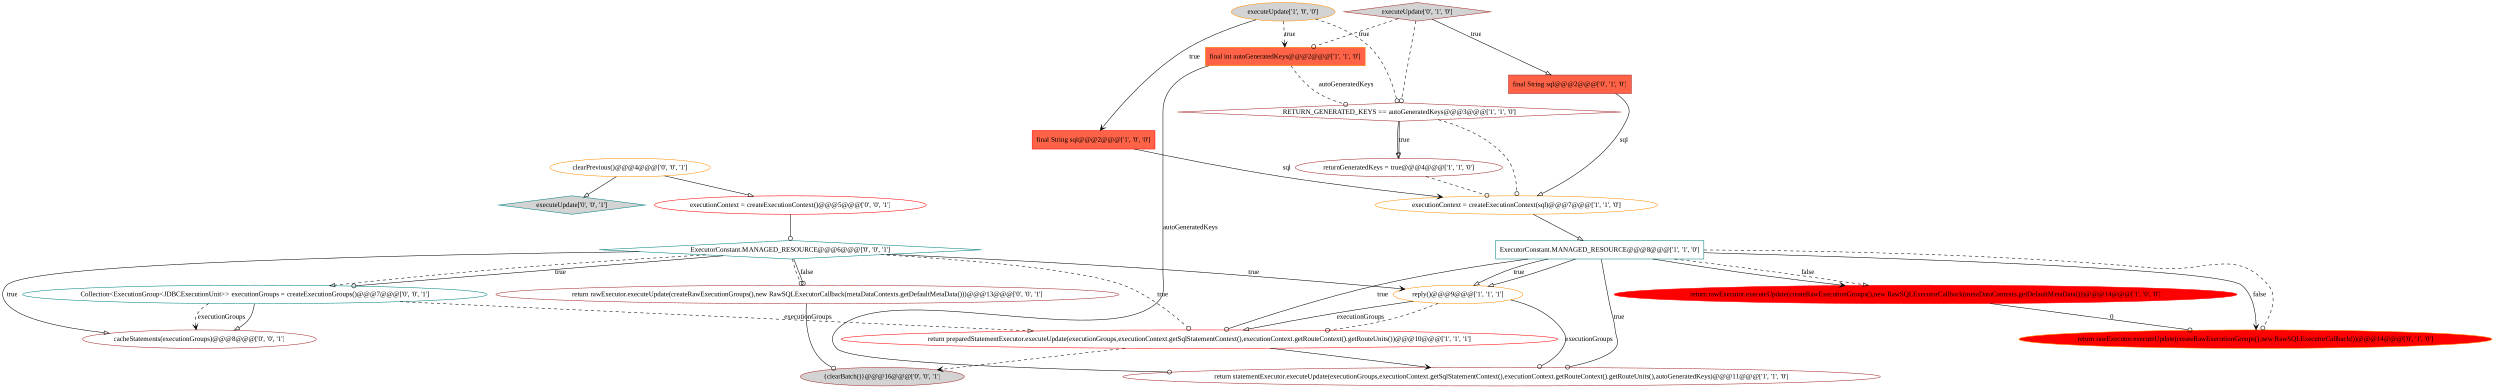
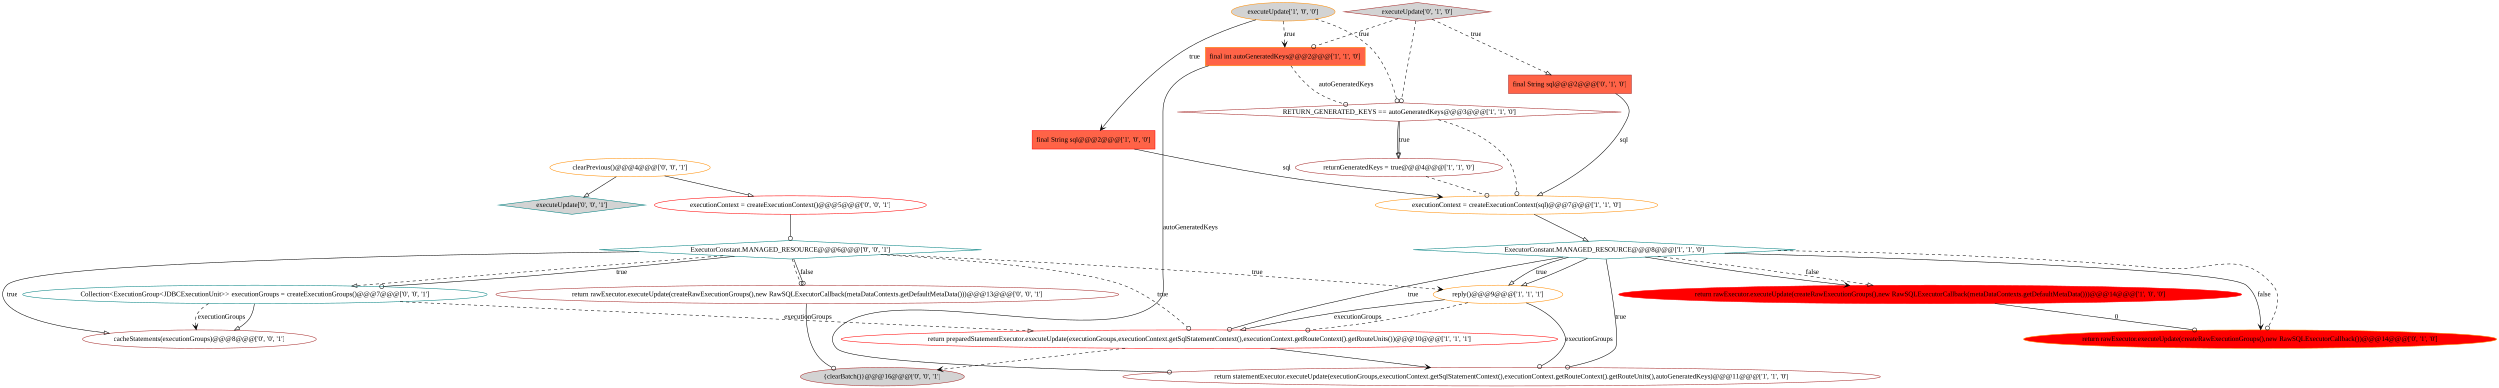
(1489, 46) -> (1489, 46)
(1600, 250) -> (1604, 250)
(1143, 268) -> (1147, 268)
